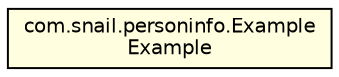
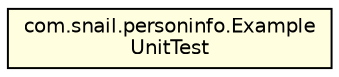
(170, 38) -> (170, 38)
